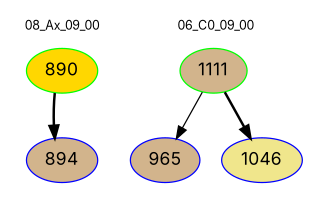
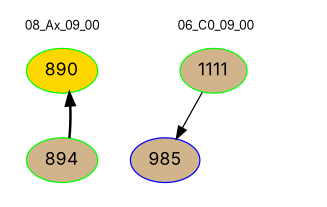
(54, 109) -> (70, 122)
(62, 160) -> (62, 160)
(165, 160) -> (165, 160)
(262, 160) -> none
